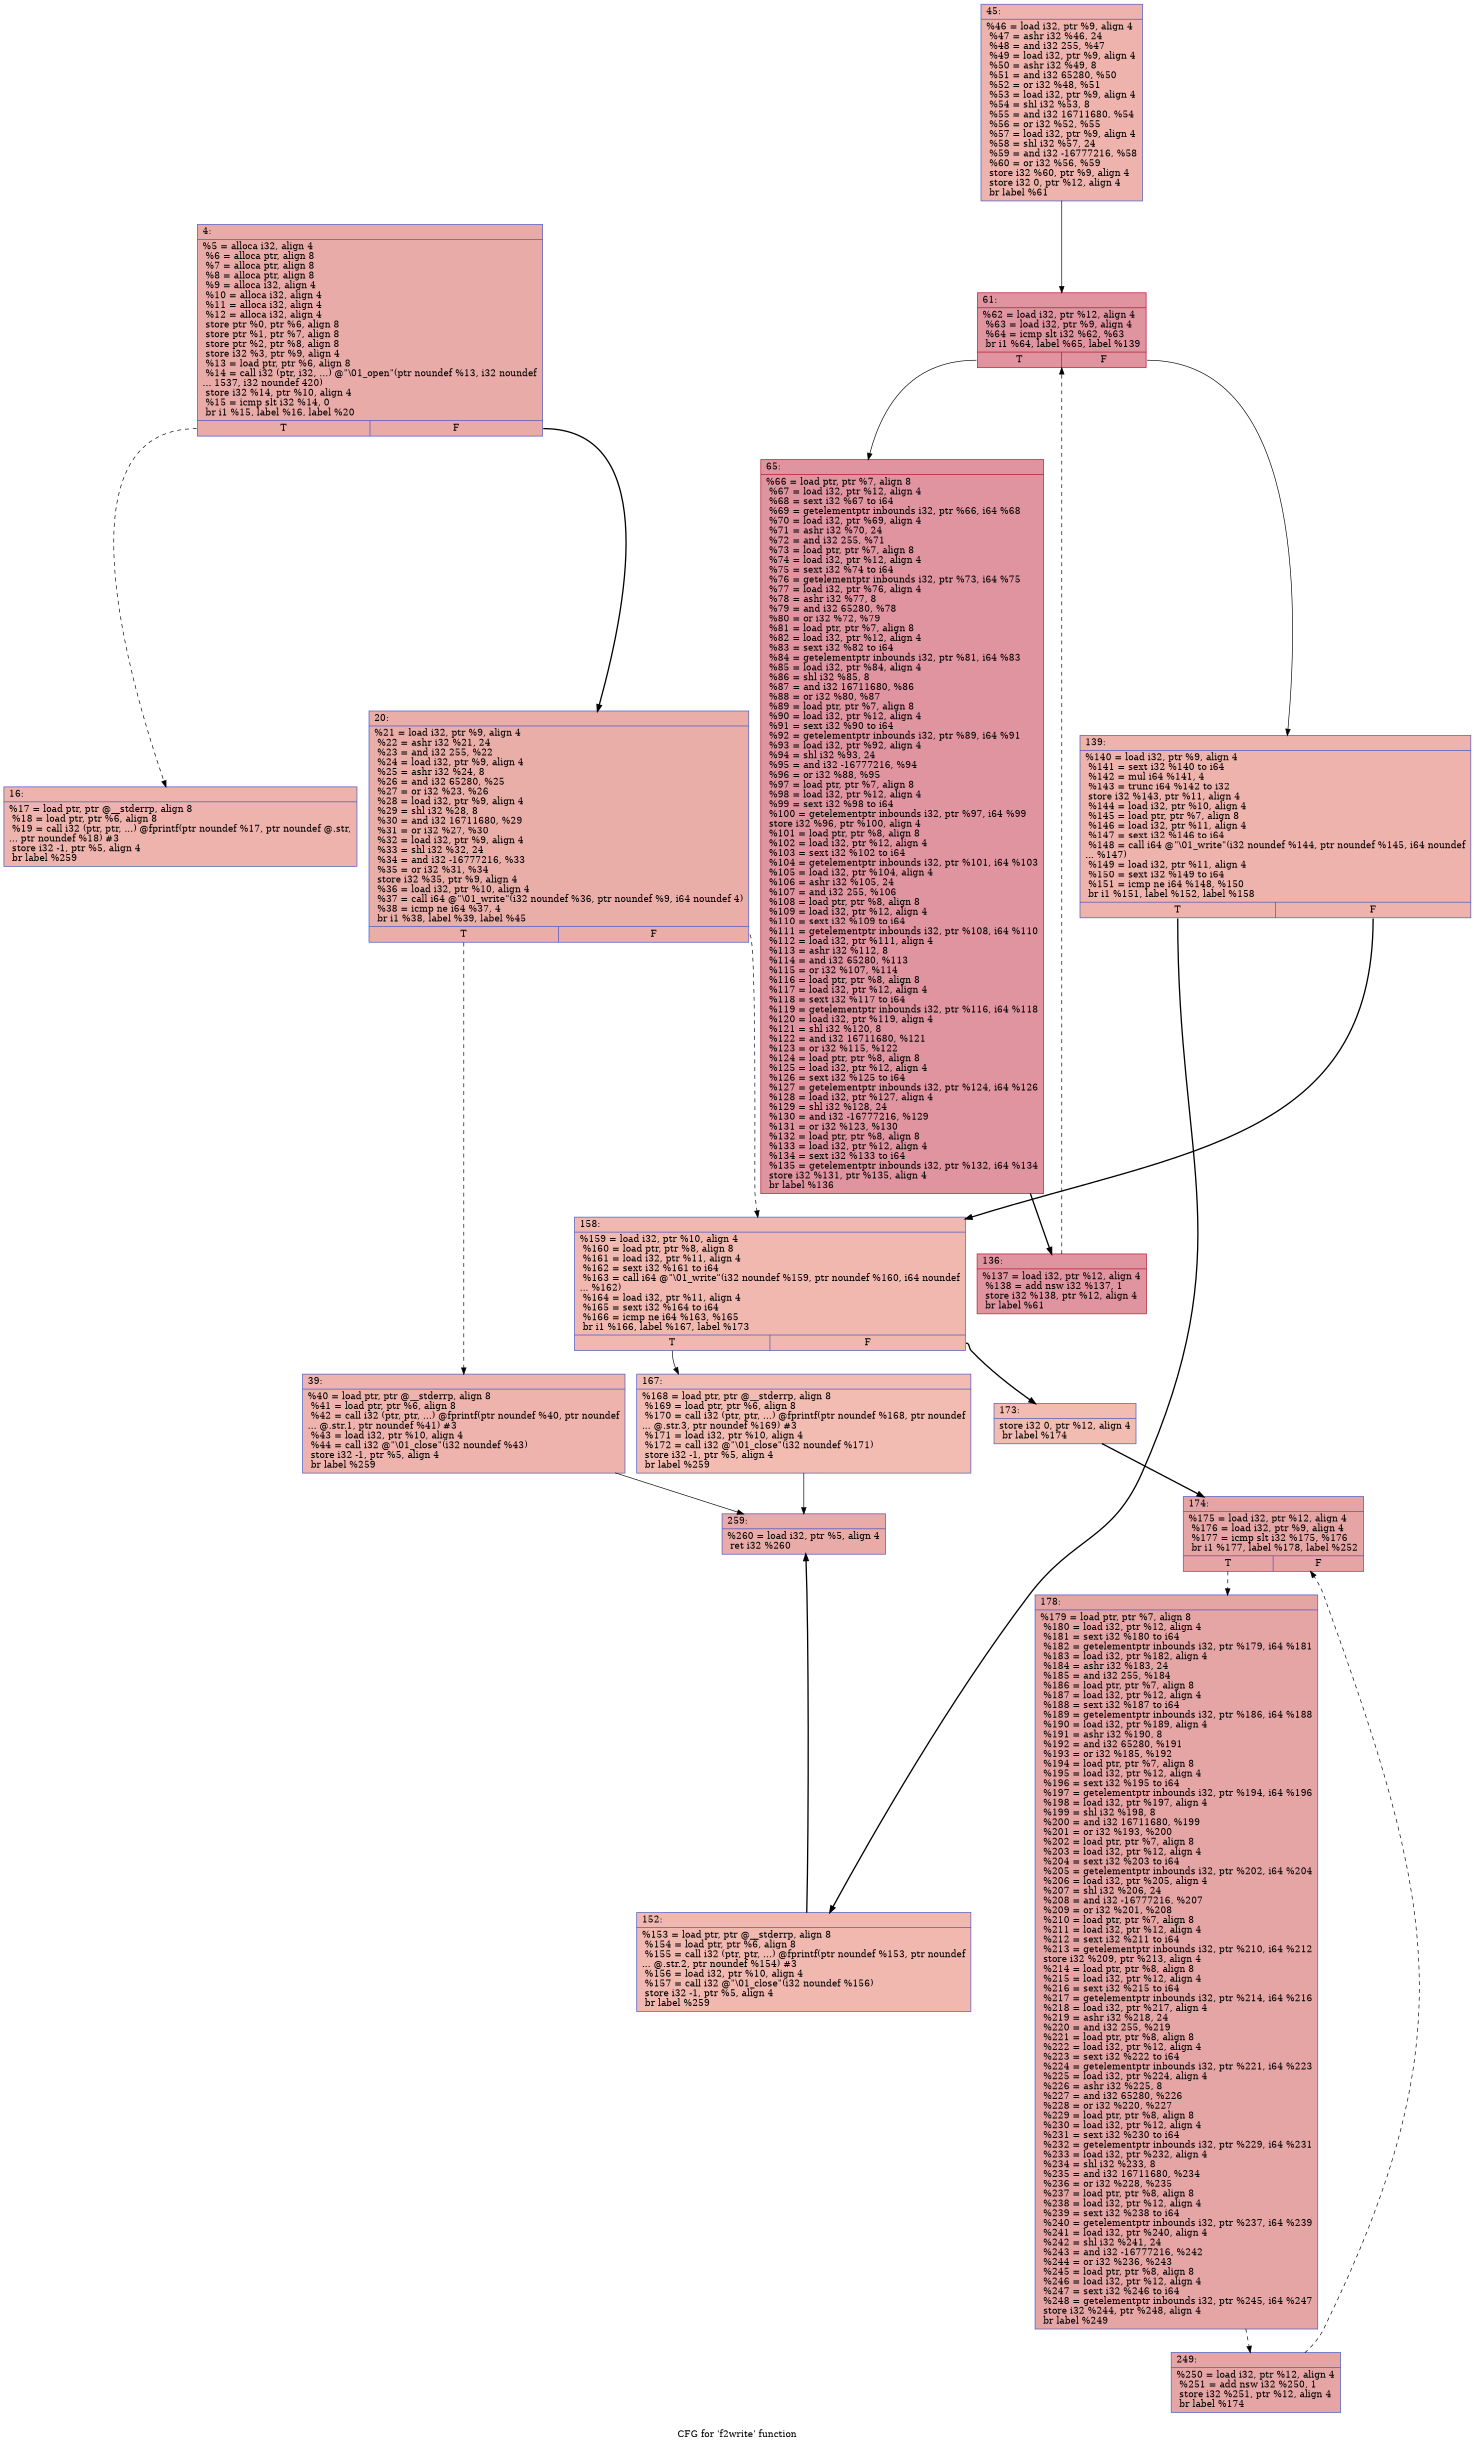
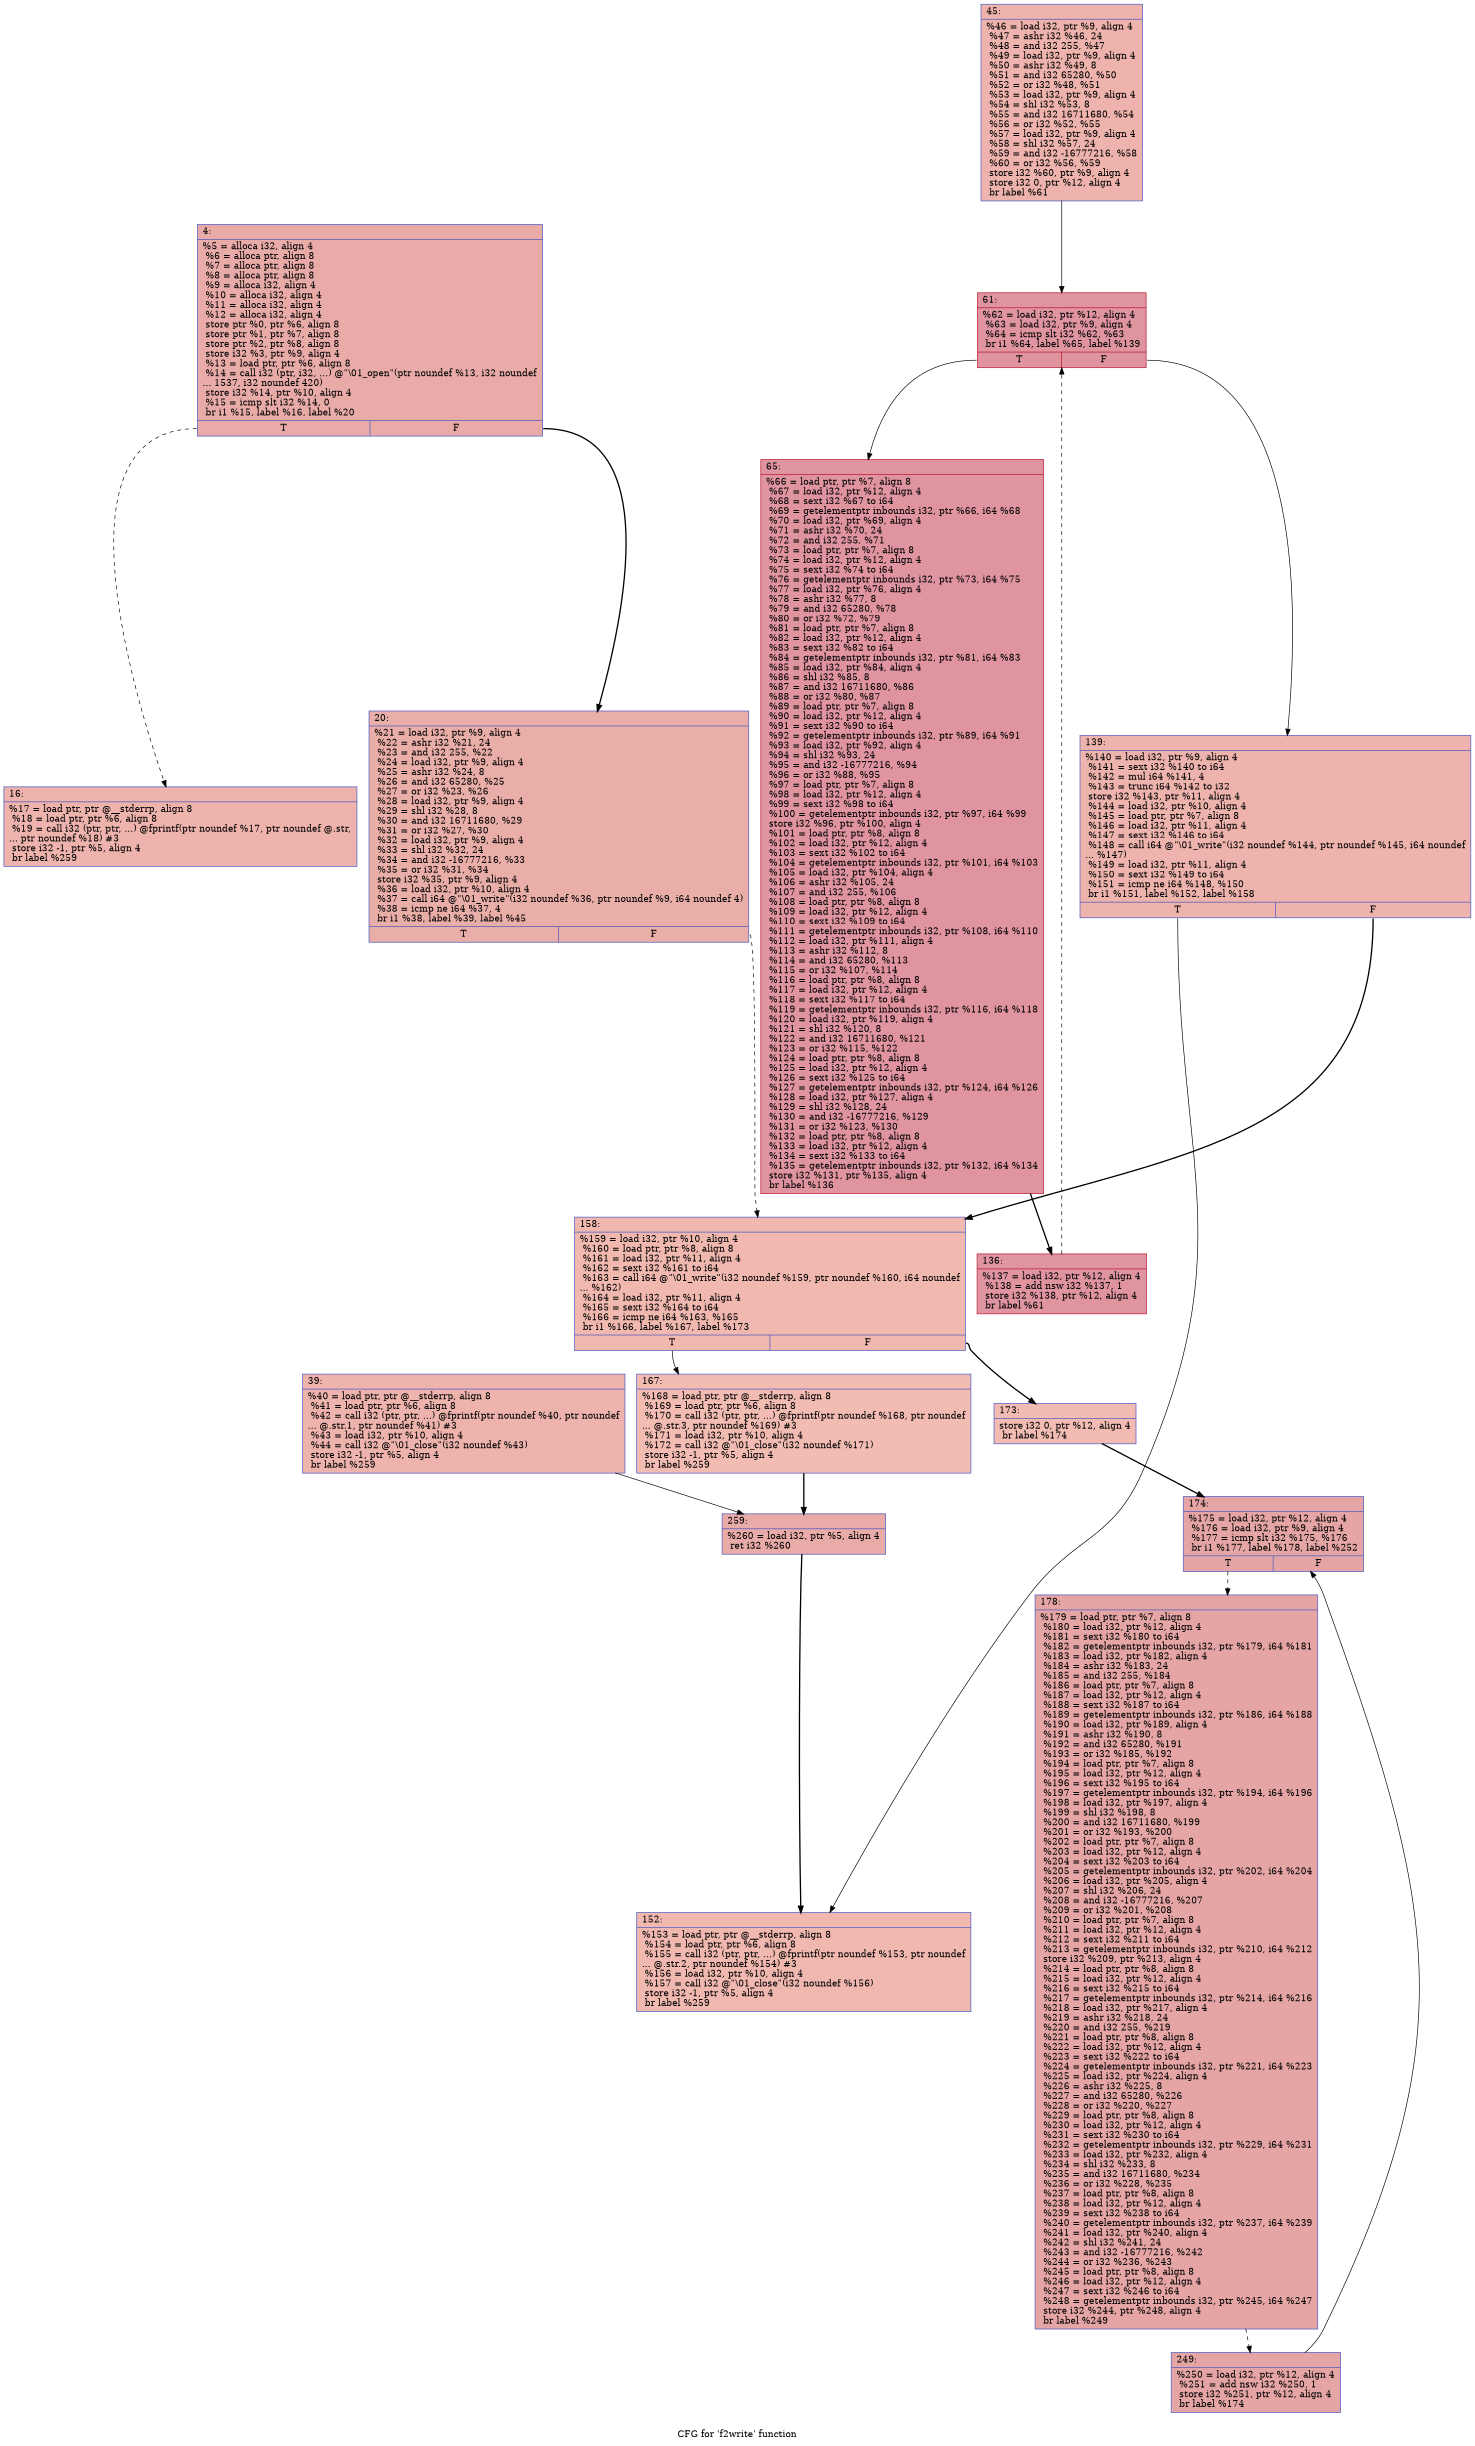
(464, 1155) -> none
(1147, 1460) -> (1147, 1460)
(804, 1490) -> (804, 1490)
(808, 1737) -> (799, 1730)
(1419, 1968) -> (1419, 1968)
